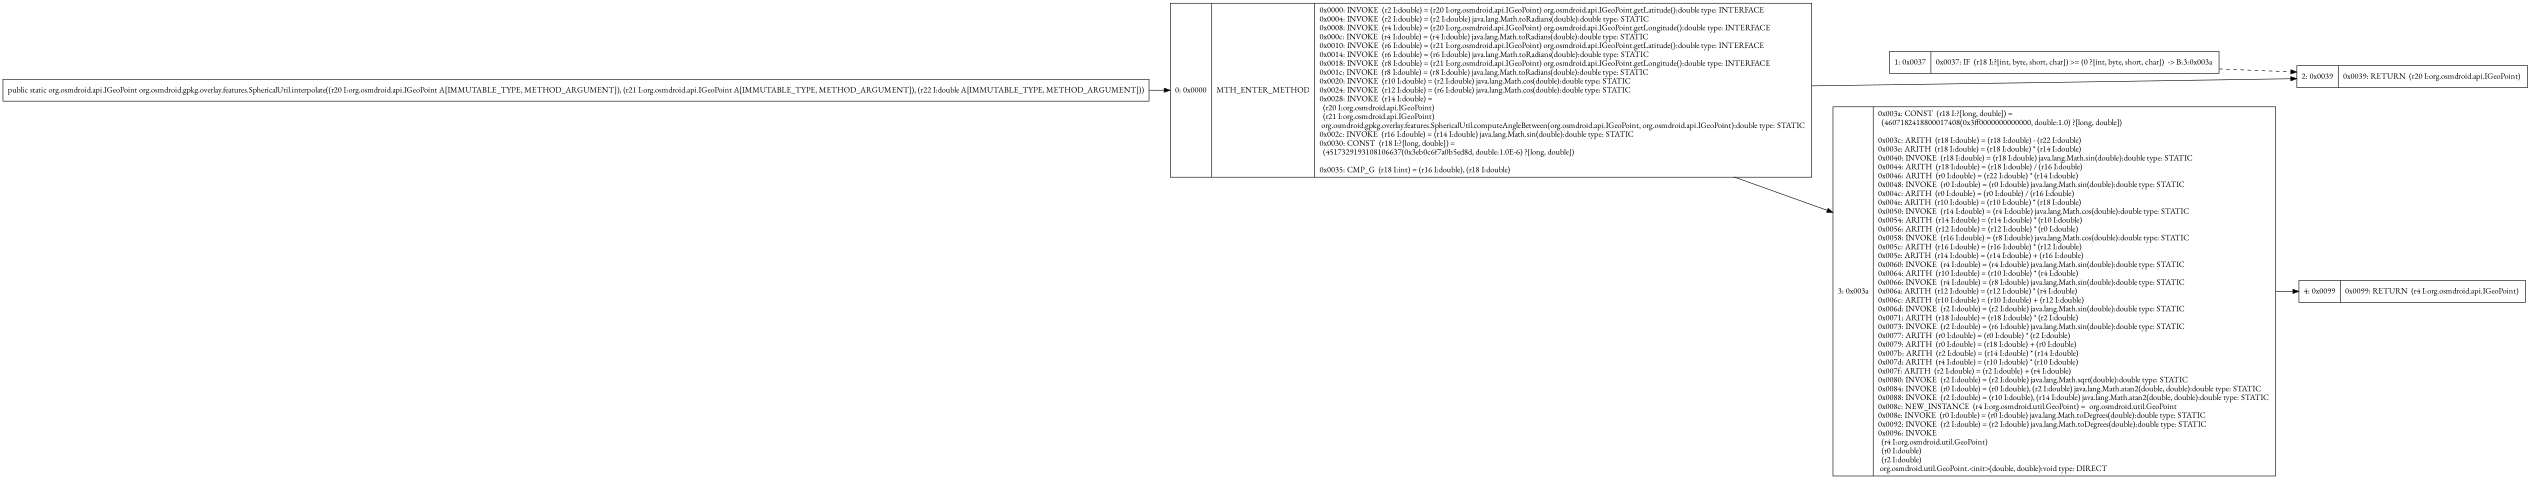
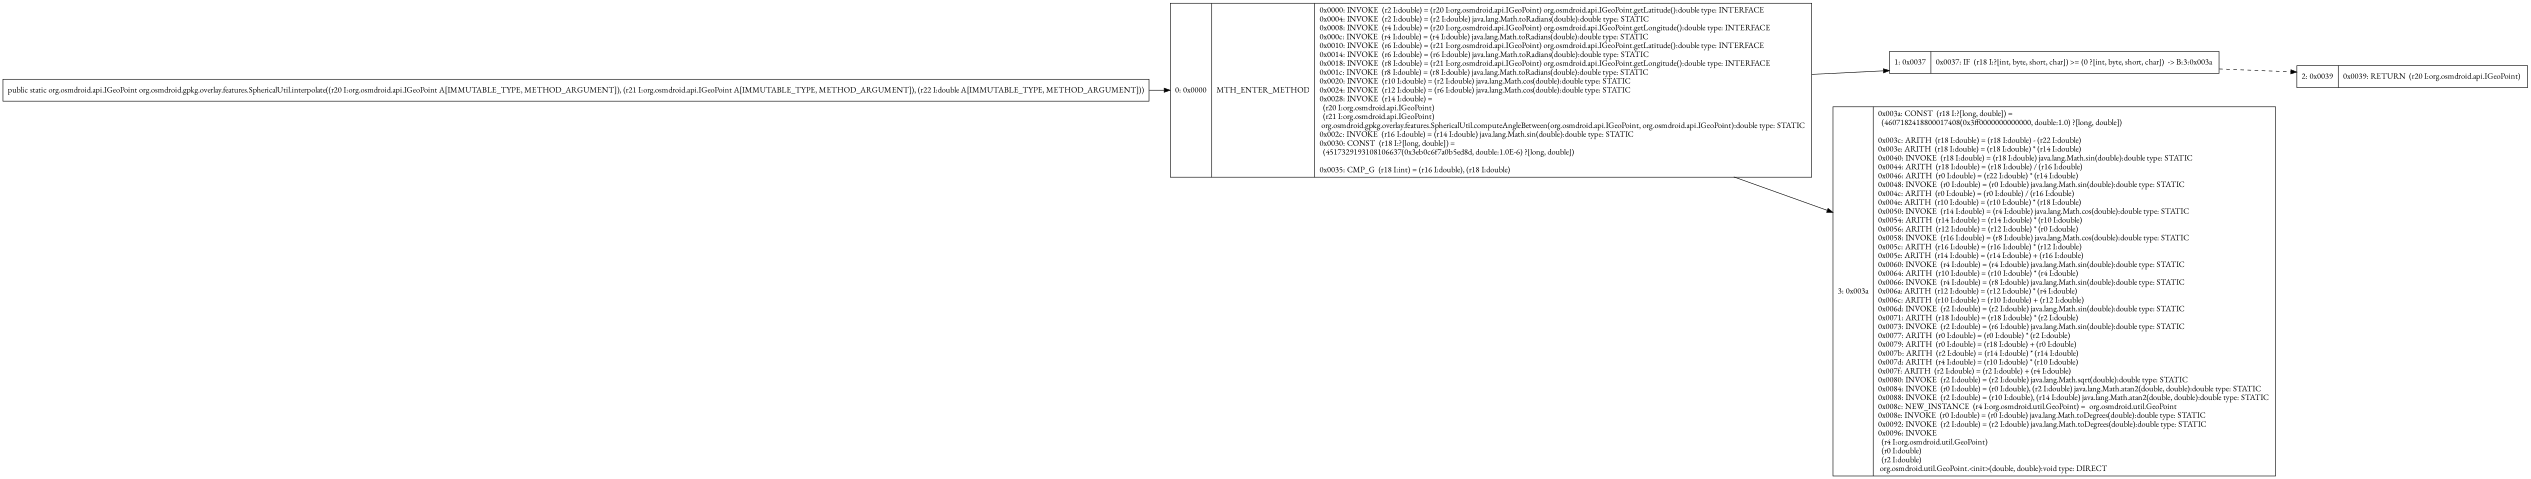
(2051, 82) -> (1848, 73)
(2412, 291) -> none
